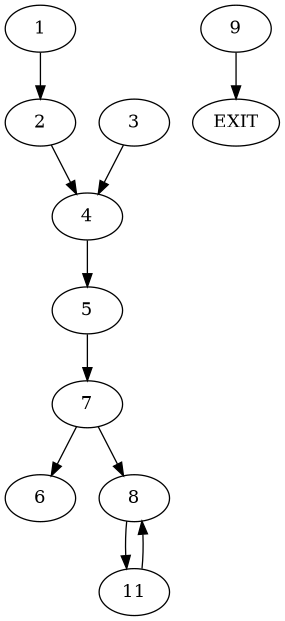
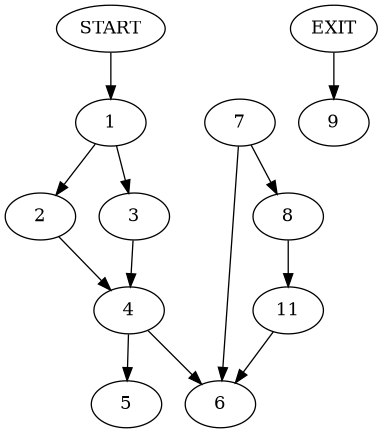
none -> (111, 29)
(236, 69) -> (334, 69)
none -> (121, 163)
(87, 351) -> none
none -> (170, 353)
(143, 552) -> (258, 352)
